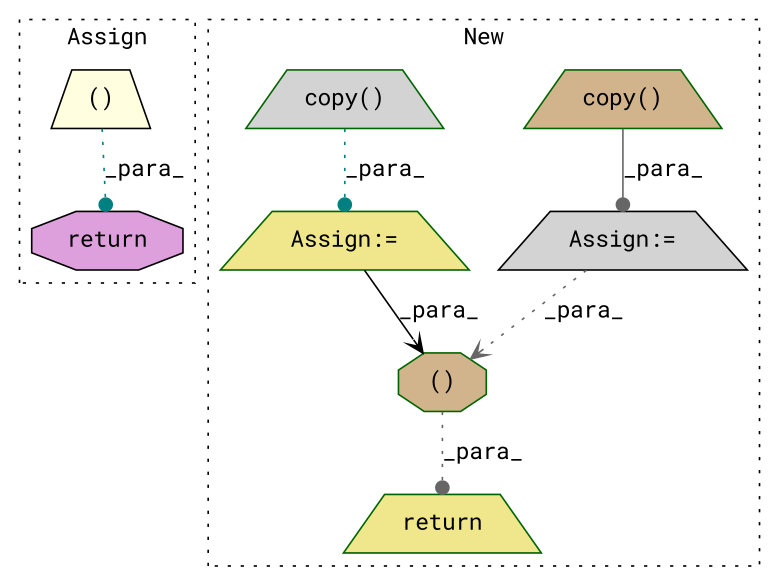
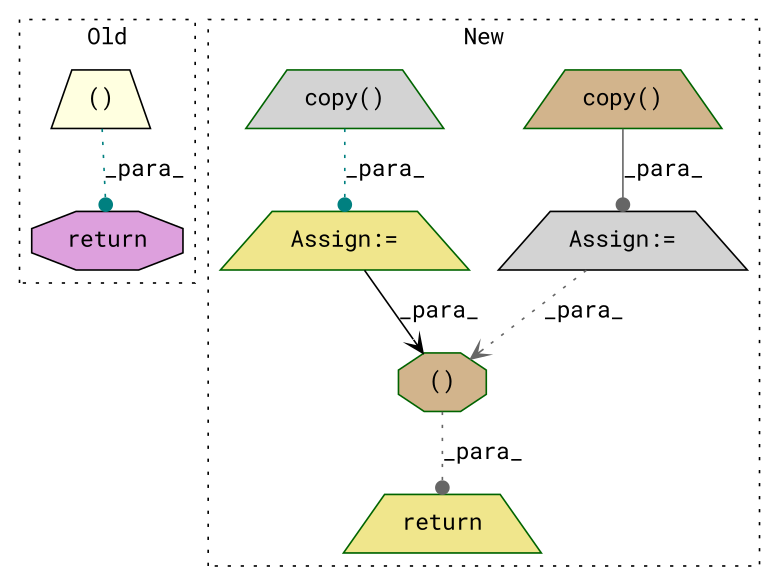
(107, 38) -> (107, 38)
